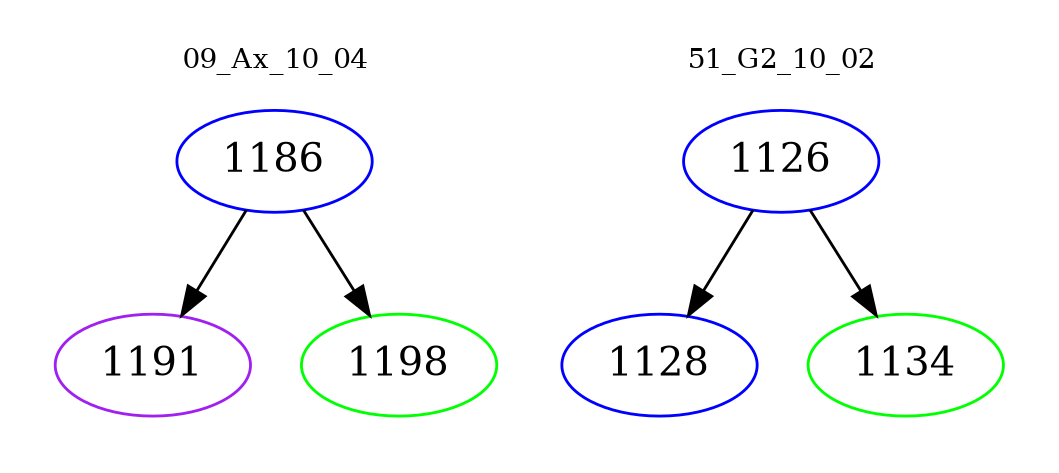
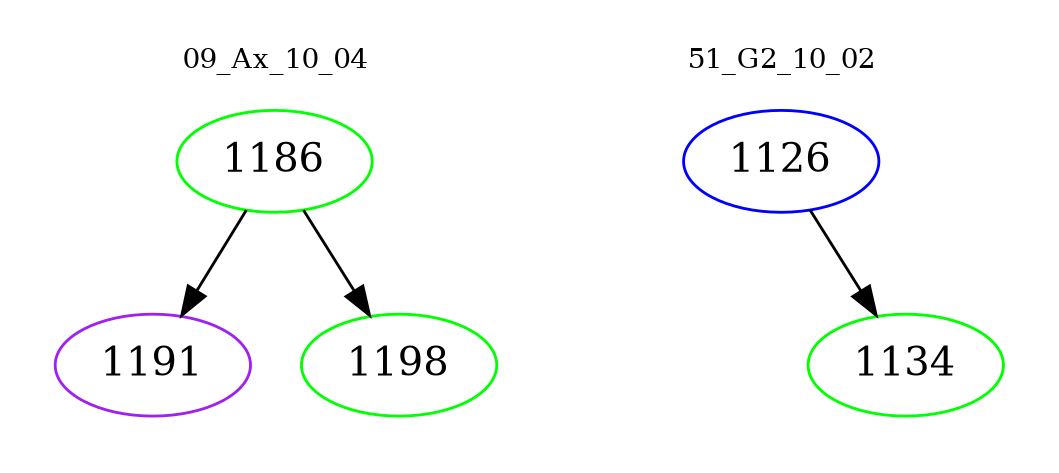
(275, 161) -> (275, 161)
(660, 365) -> none
